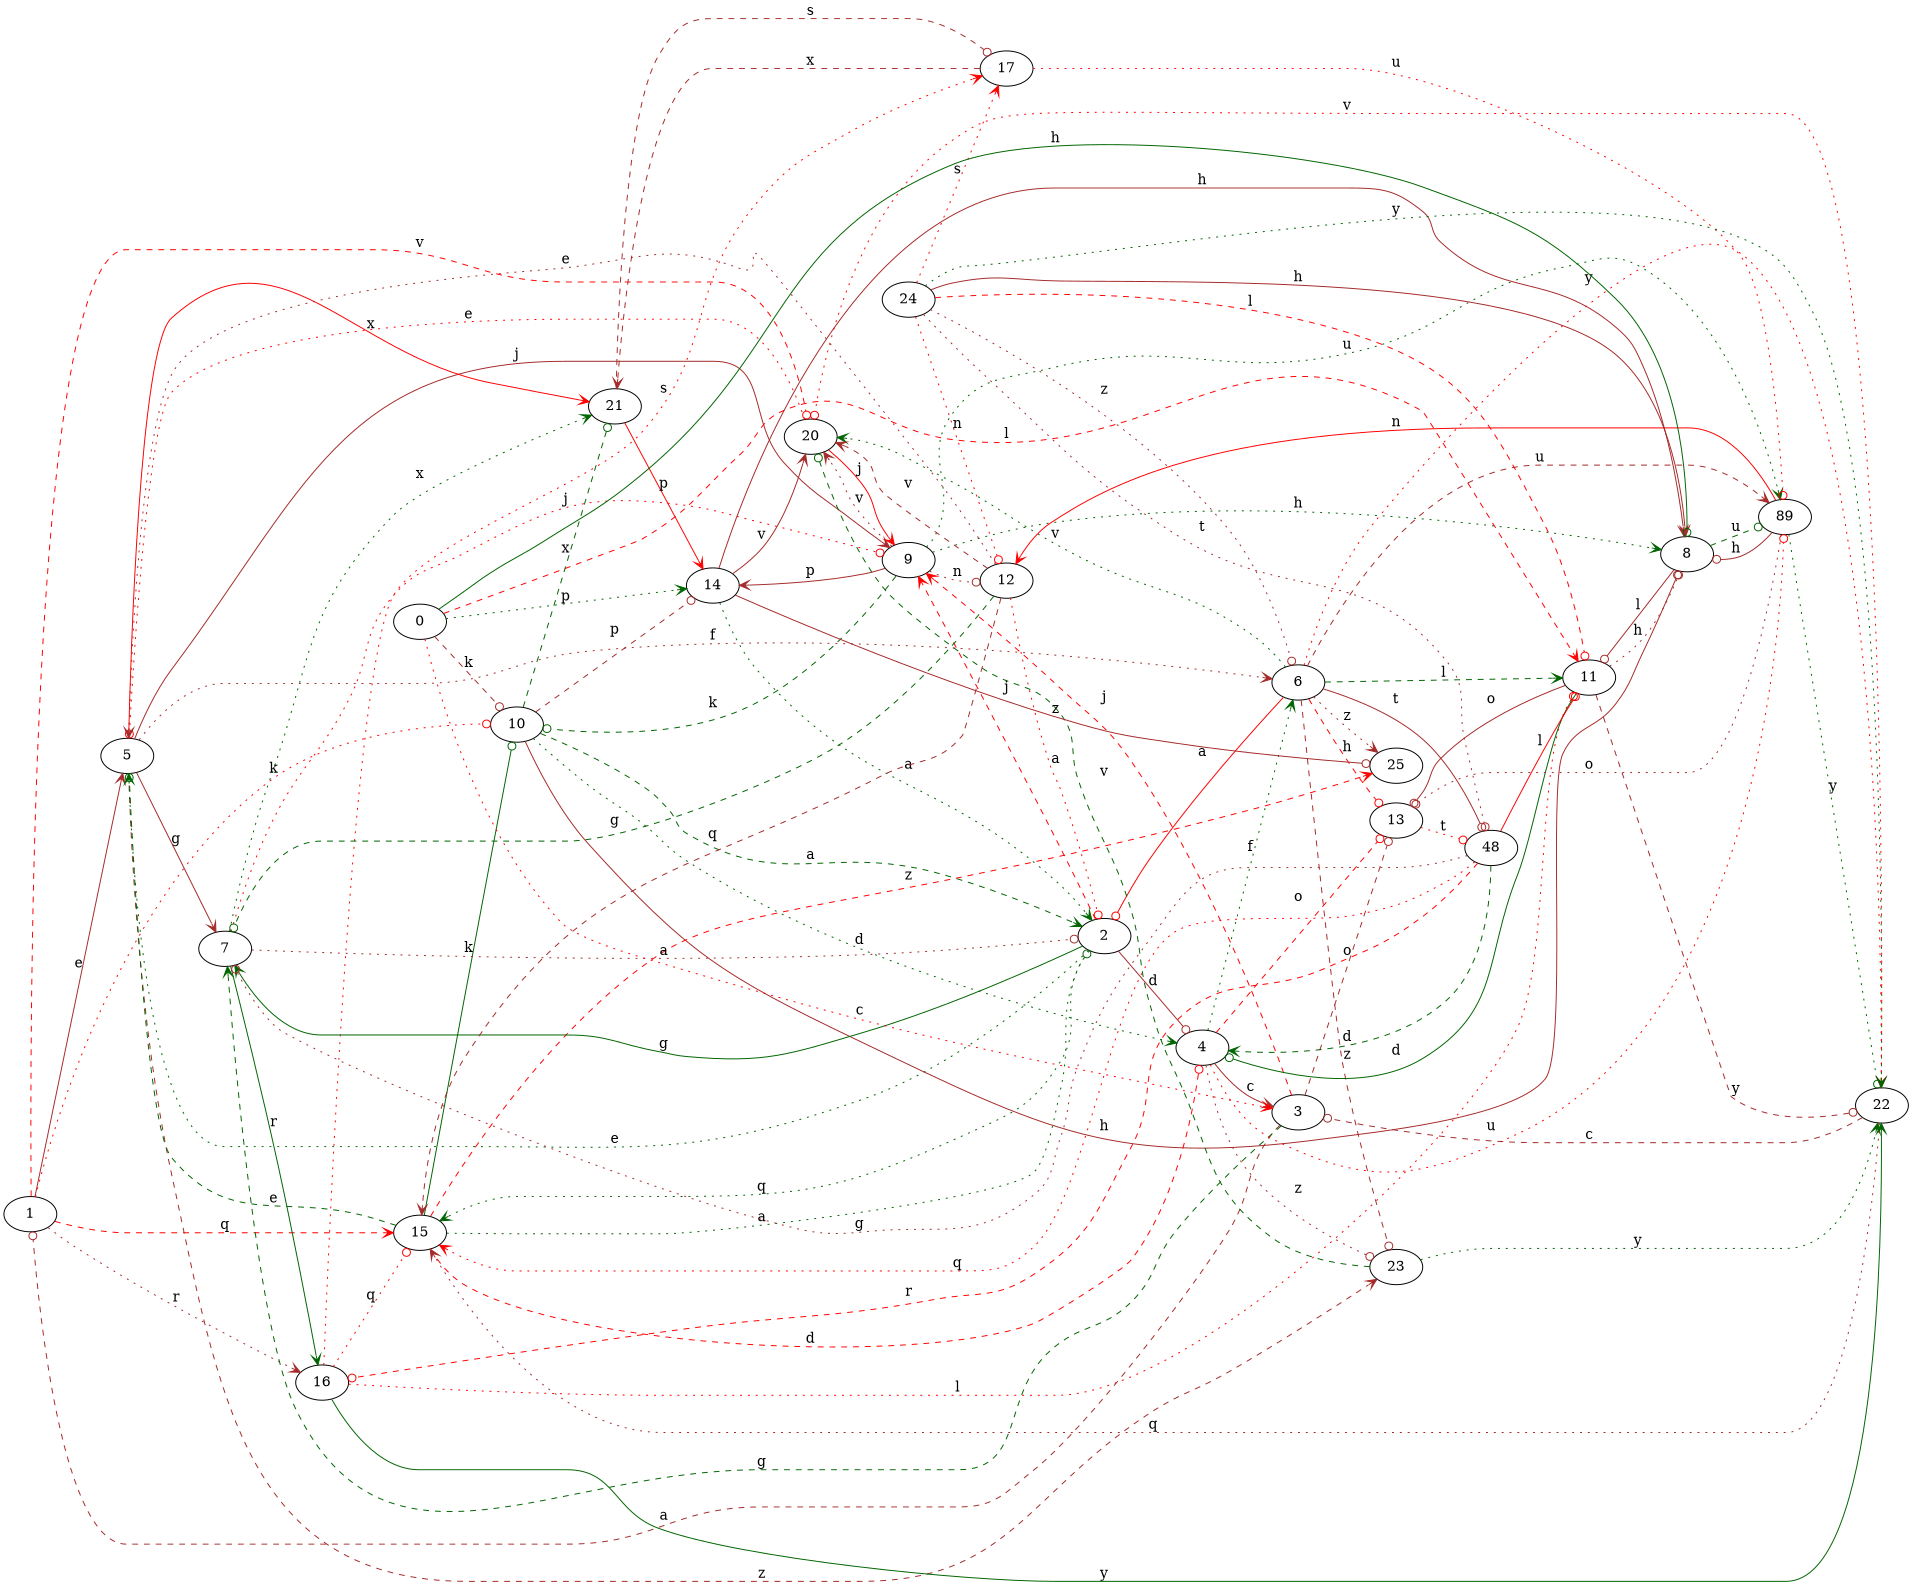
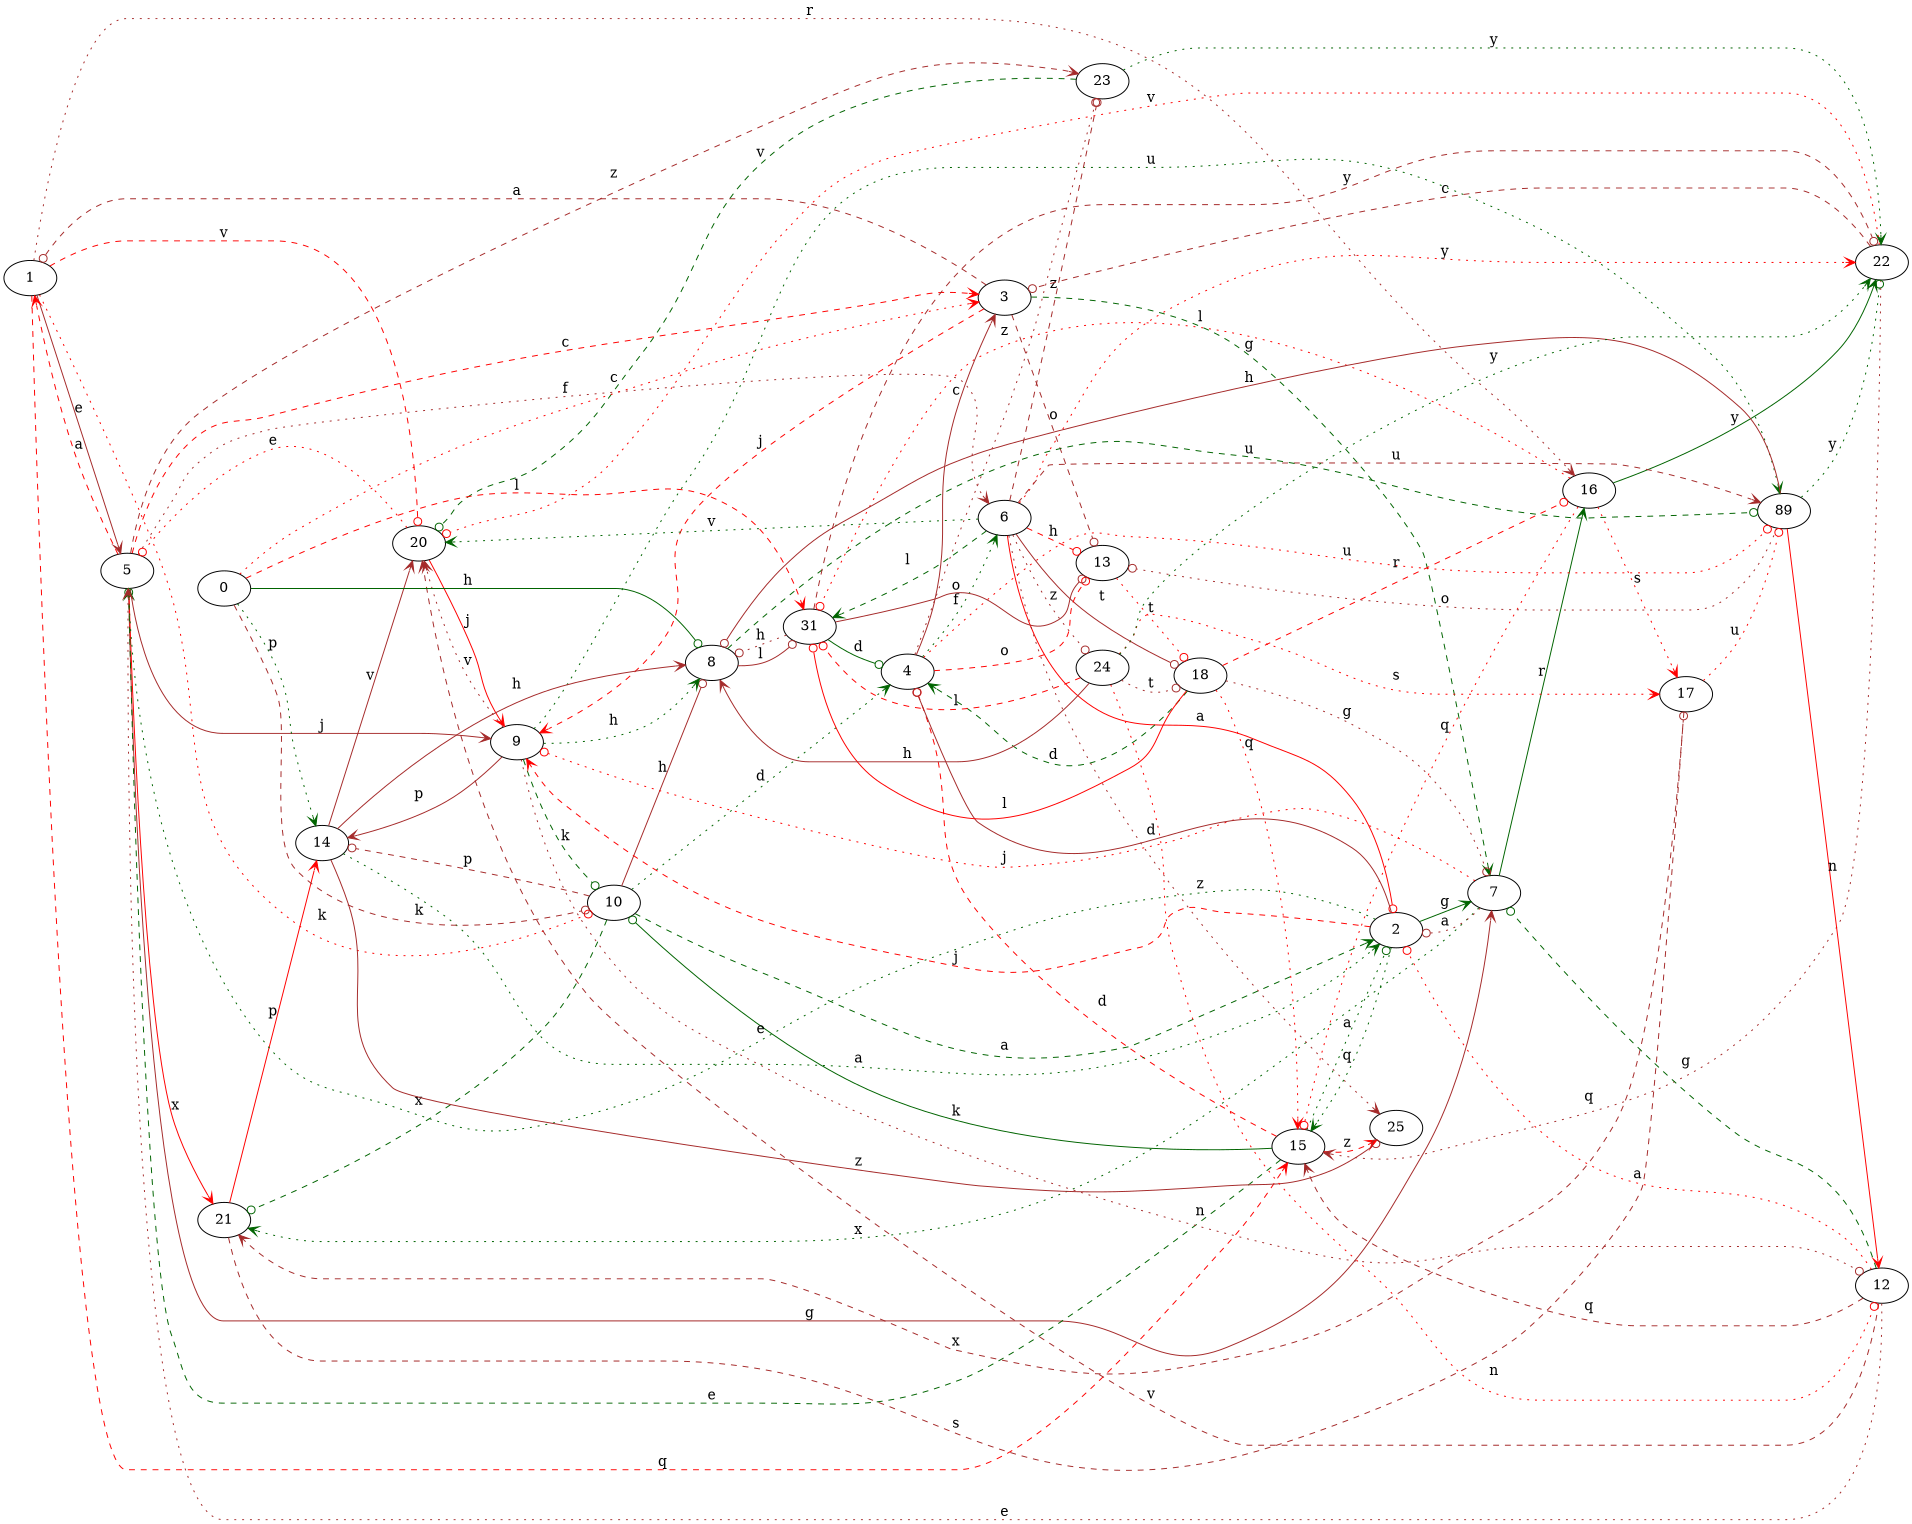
none -> (512, 360)
none -> (68, 433)
(1147, 449) -> (1043, 594)
(1589, 678) -> (810, 627)
(1491, 848) -> (1200, 676)
